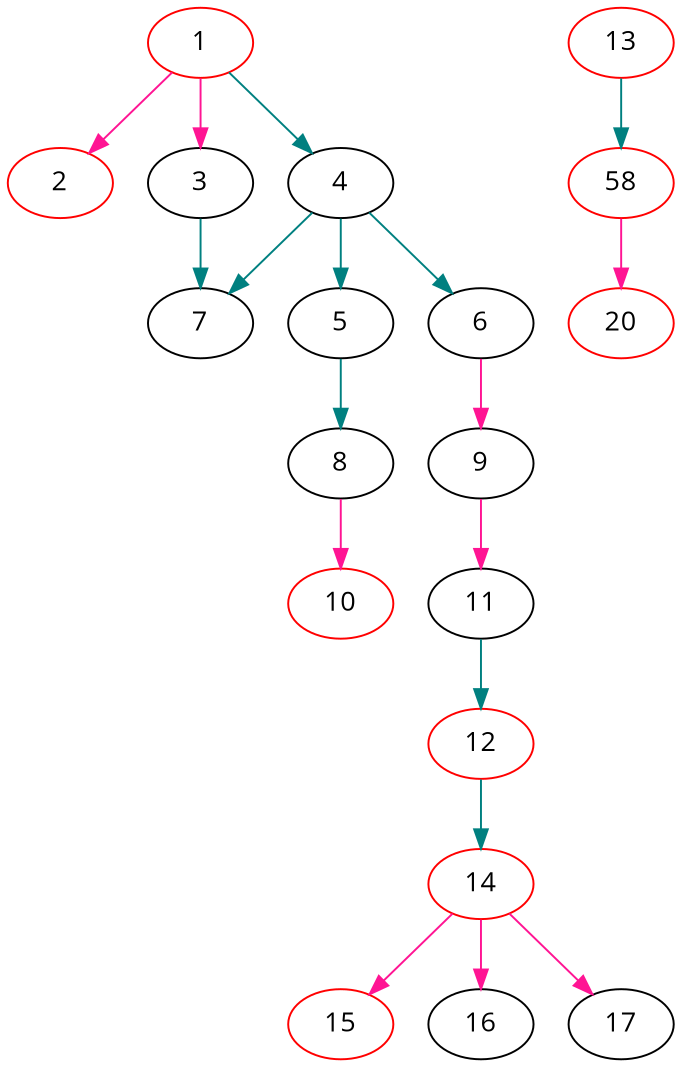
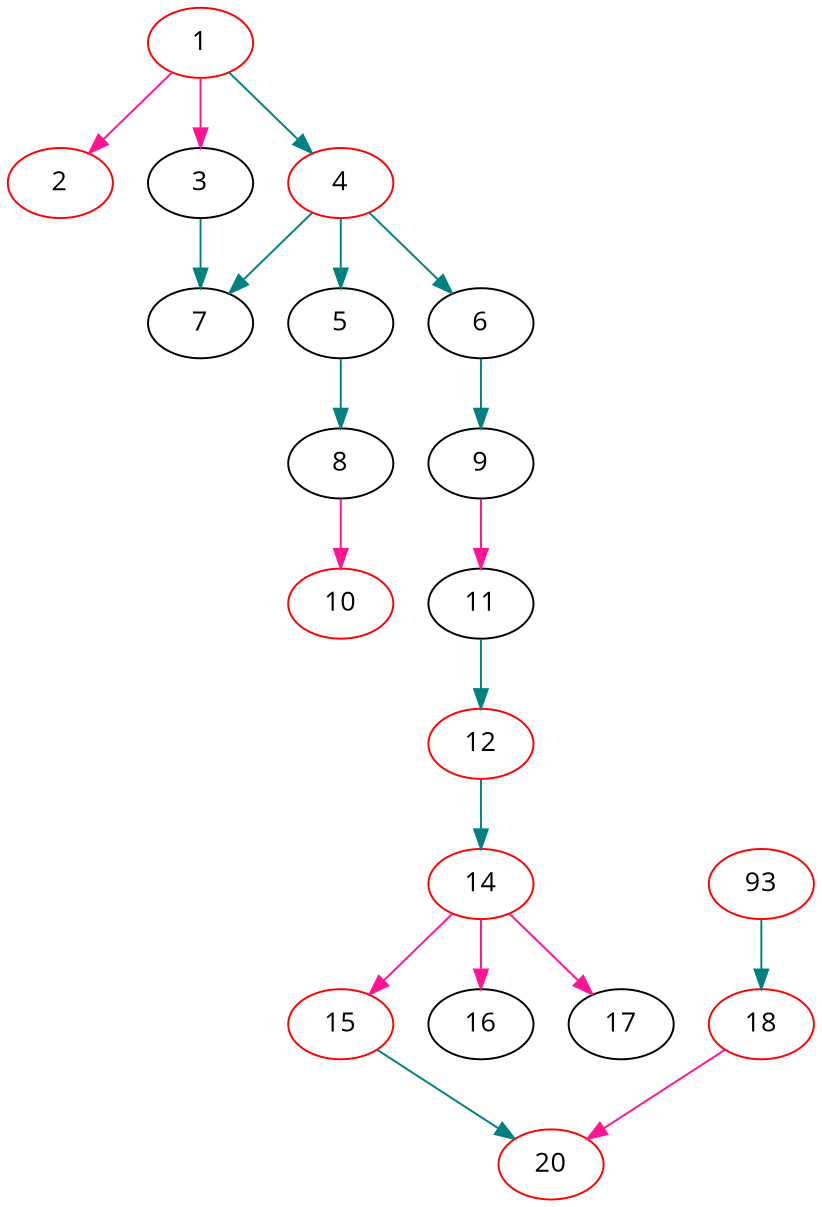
(621, 43) -> (761, 884)
(341, 183) -> (341, 183)
(621, 183) -> (761, 1024)
(481, 384) -> (481, 384)
none -> (438, 1089)
